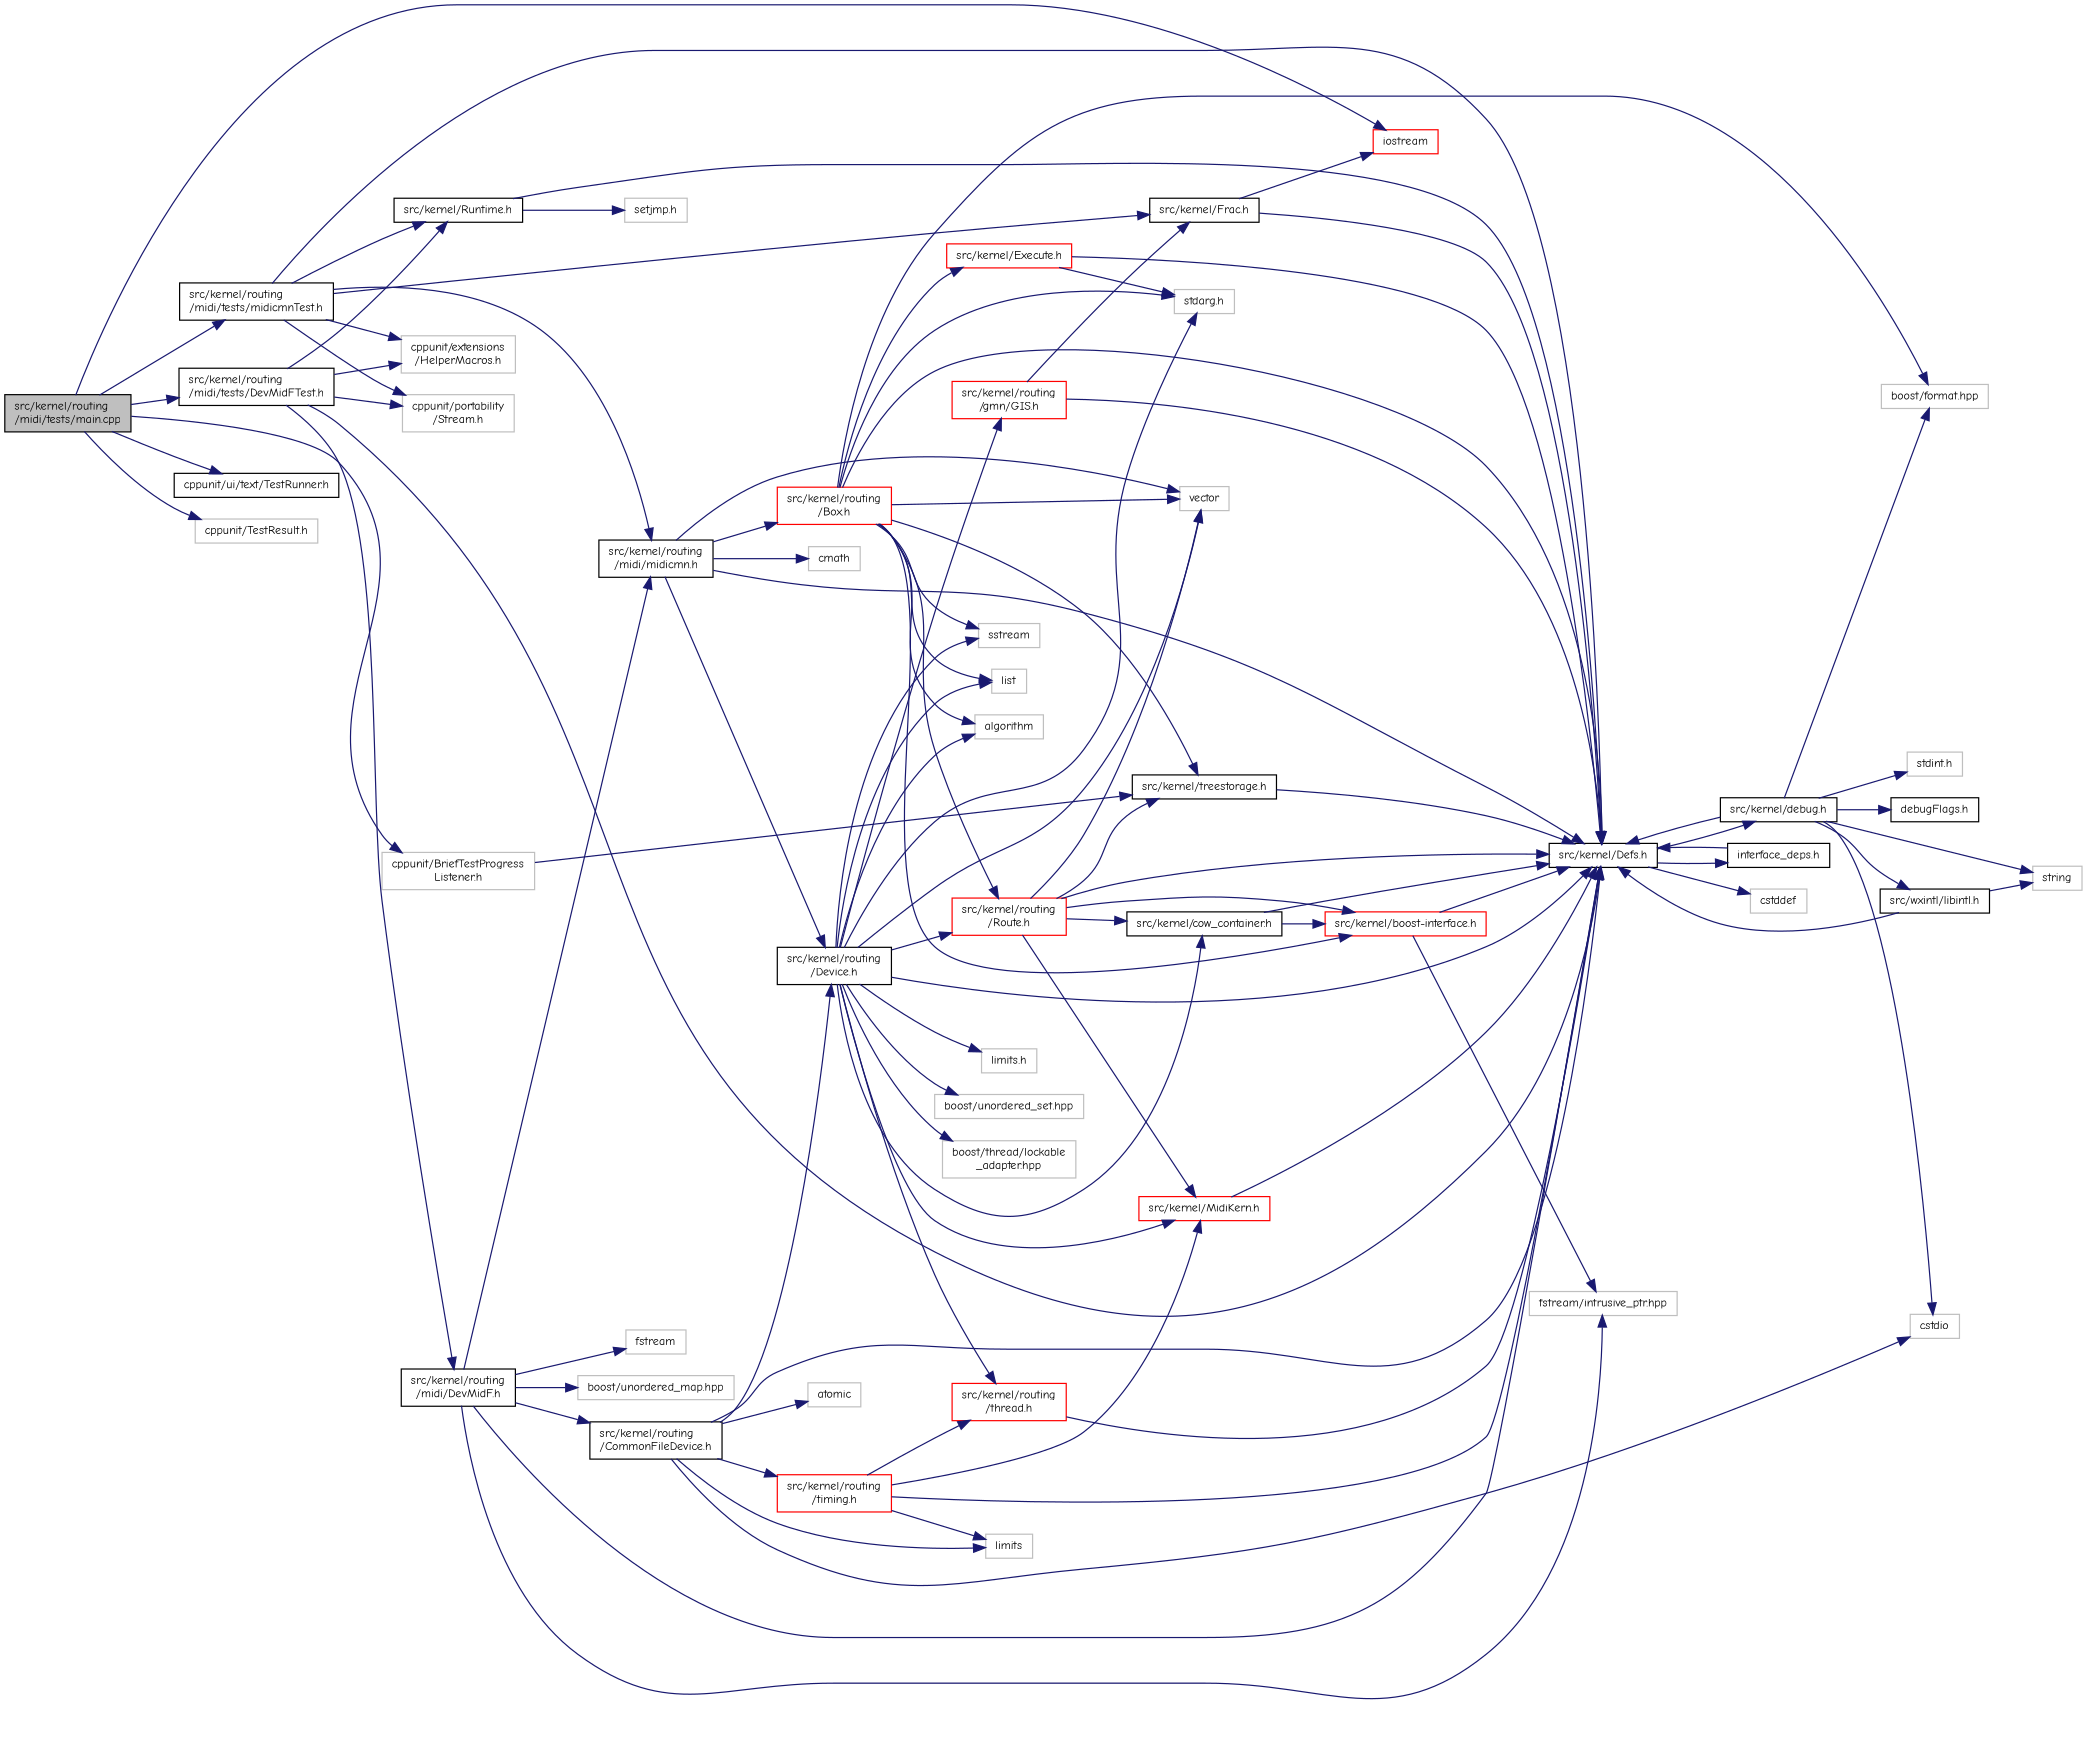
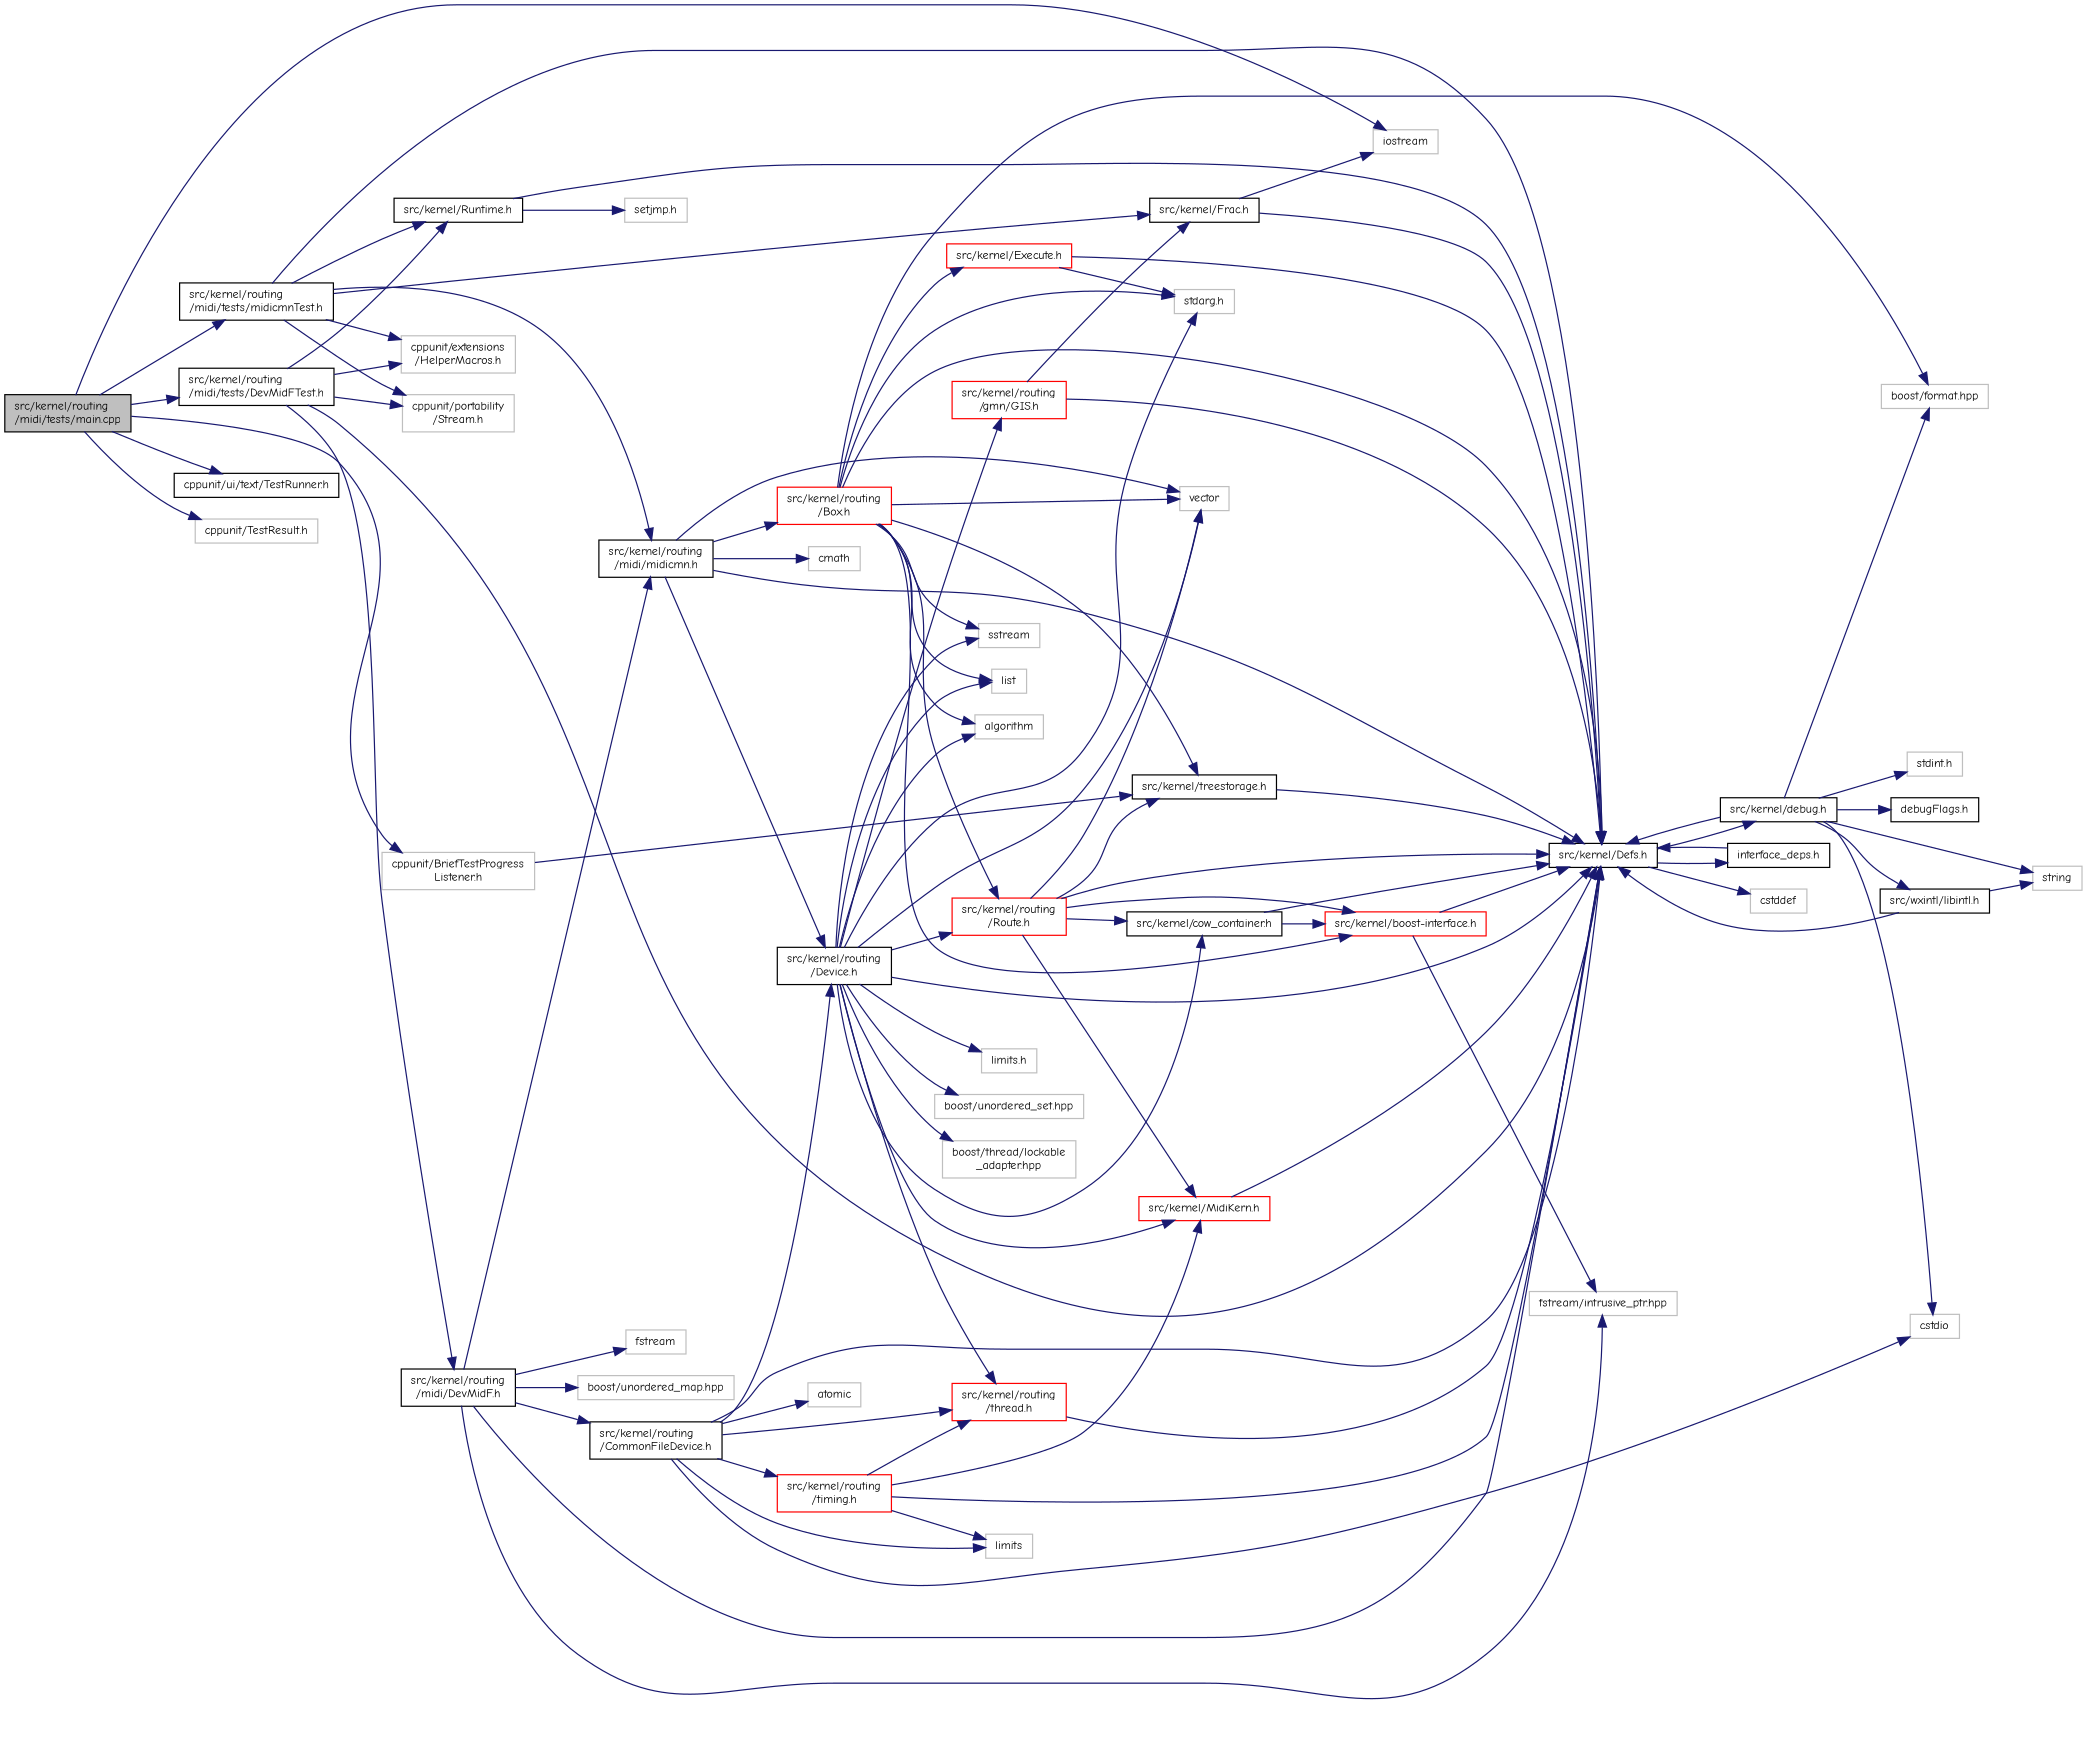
(1406, 142) -> (1406, 142)
none -> (831, 1424)
